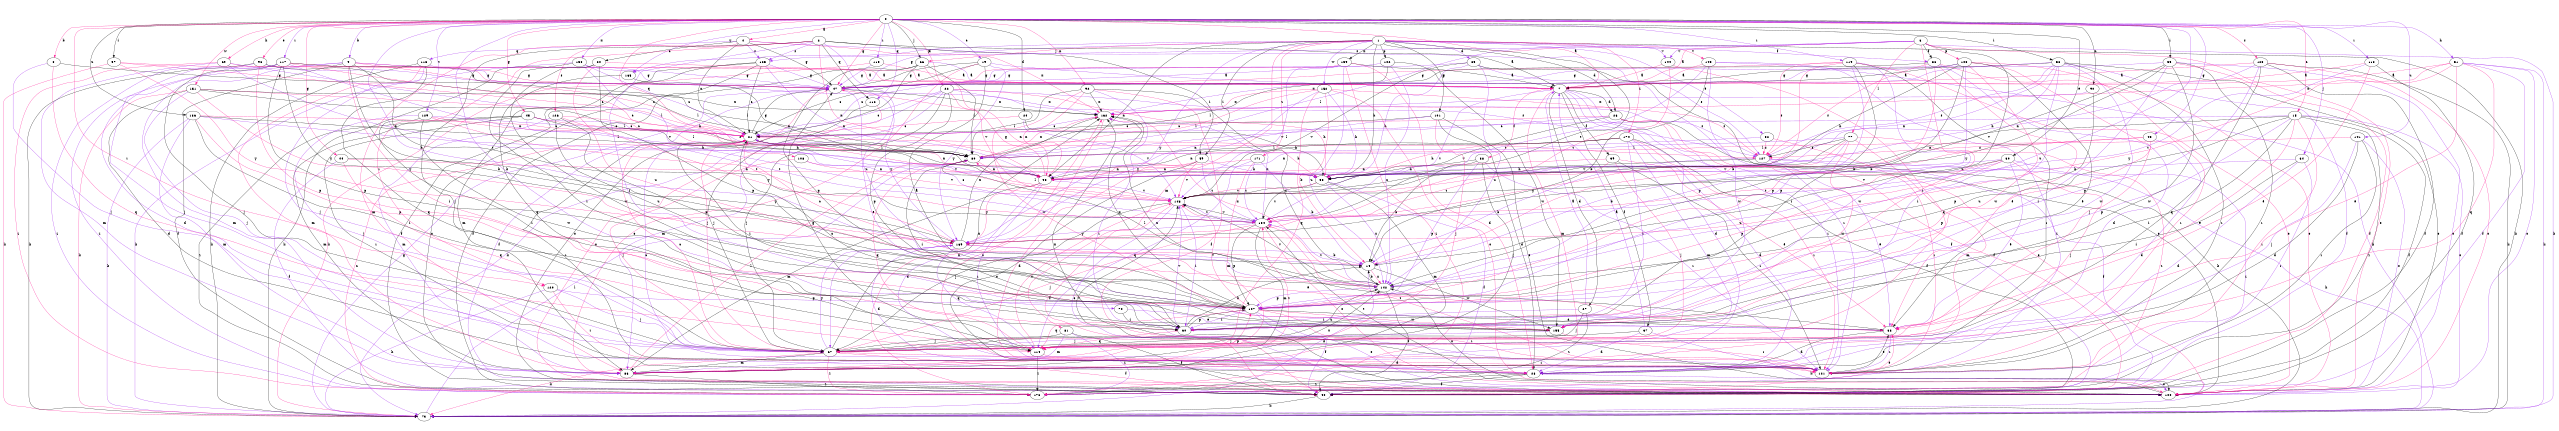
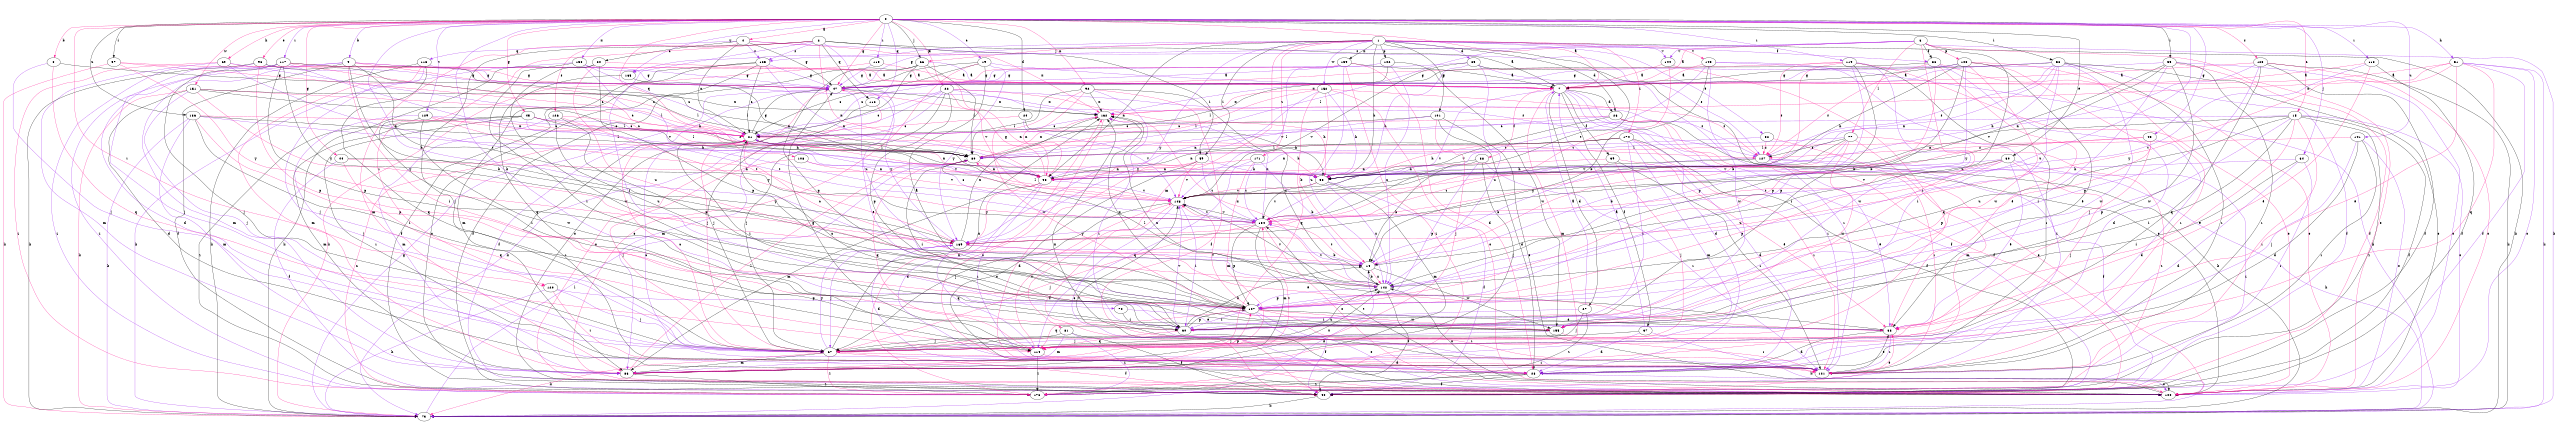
(2092, 89) -> none
(1556, 350) -> (1318, 236)
